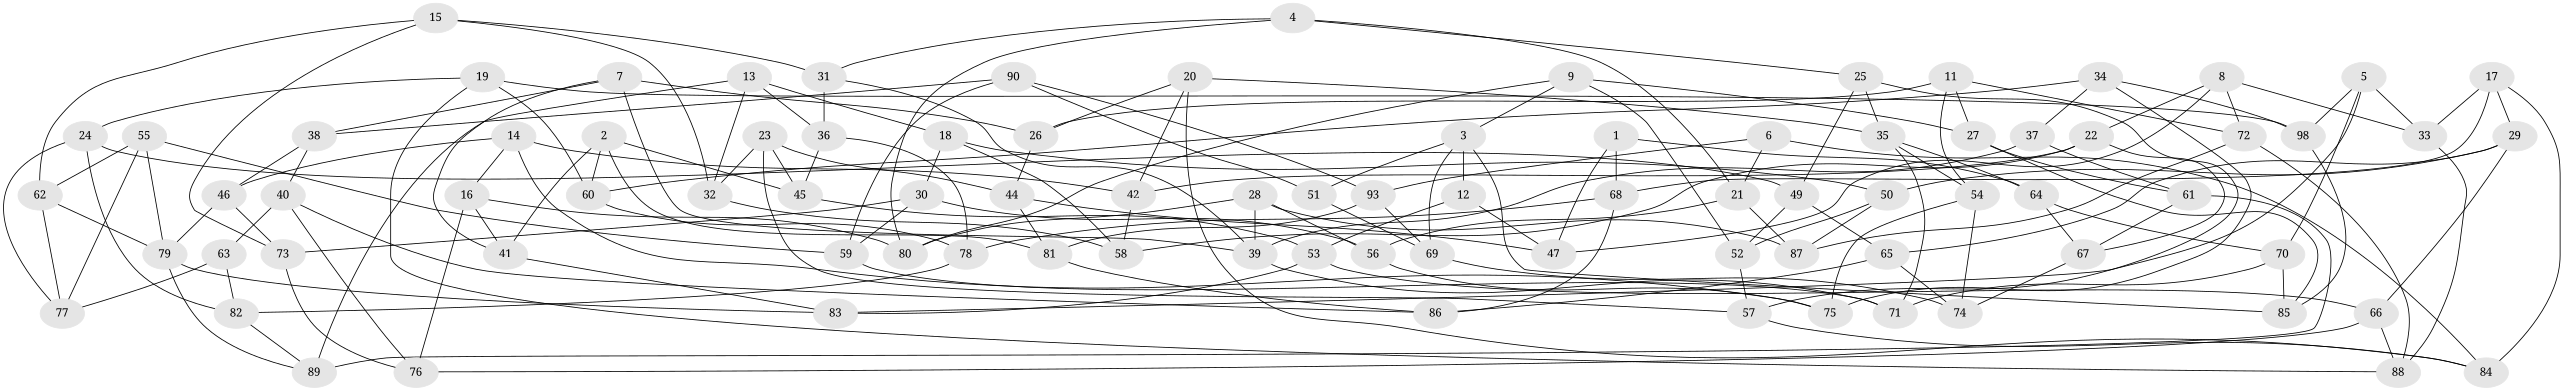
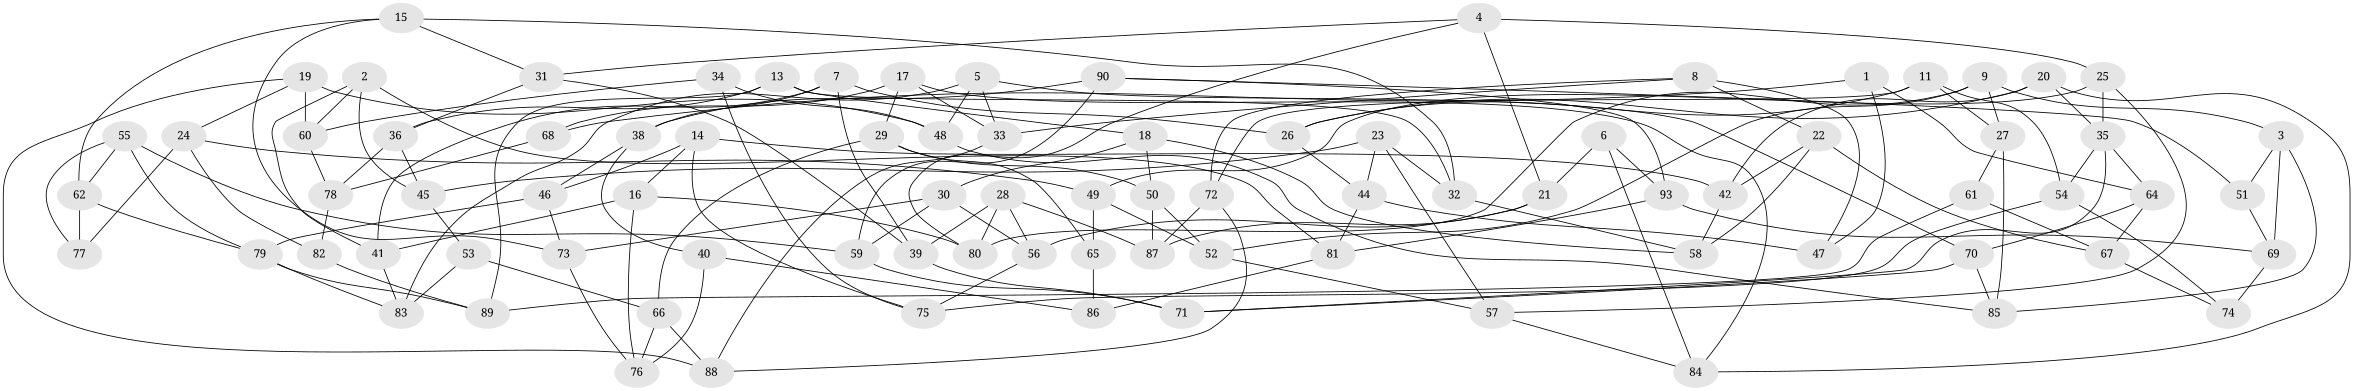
(2032, 136) -> none
(2303, 136) -> (941, 136)
(1463, 195) -> none
(224, 254) -> none
(1585, 268) -> none
(1923, 284) -> none
